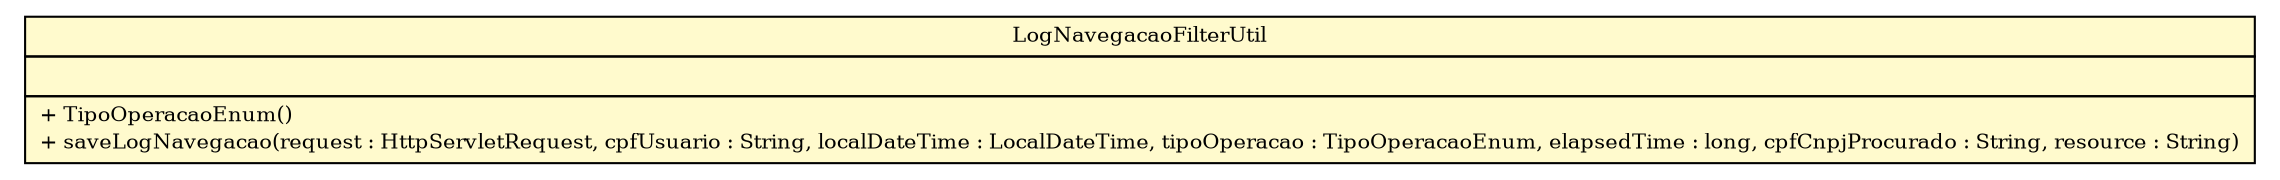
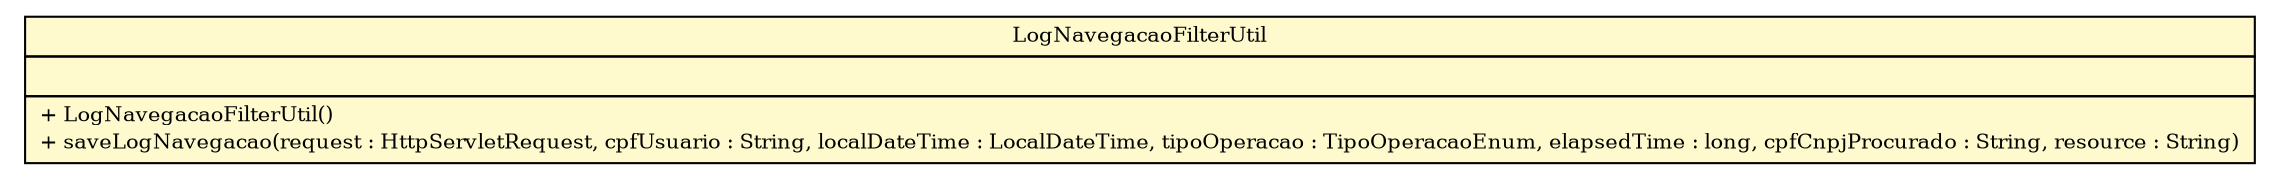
(166, 115) -> (187, 115)
